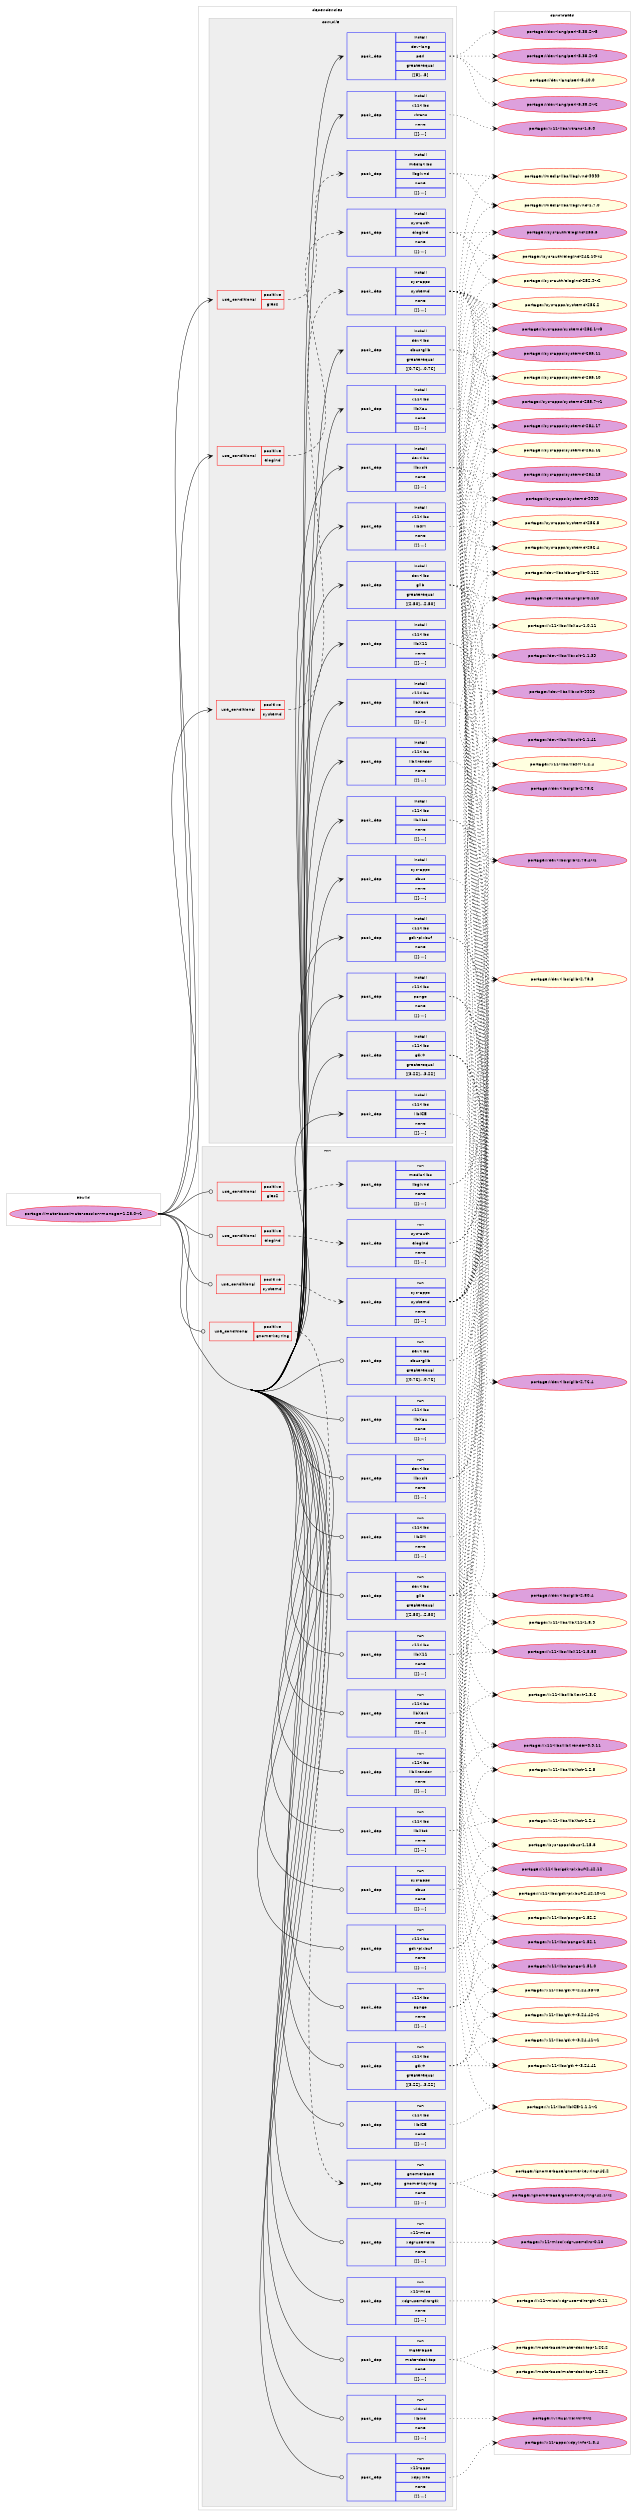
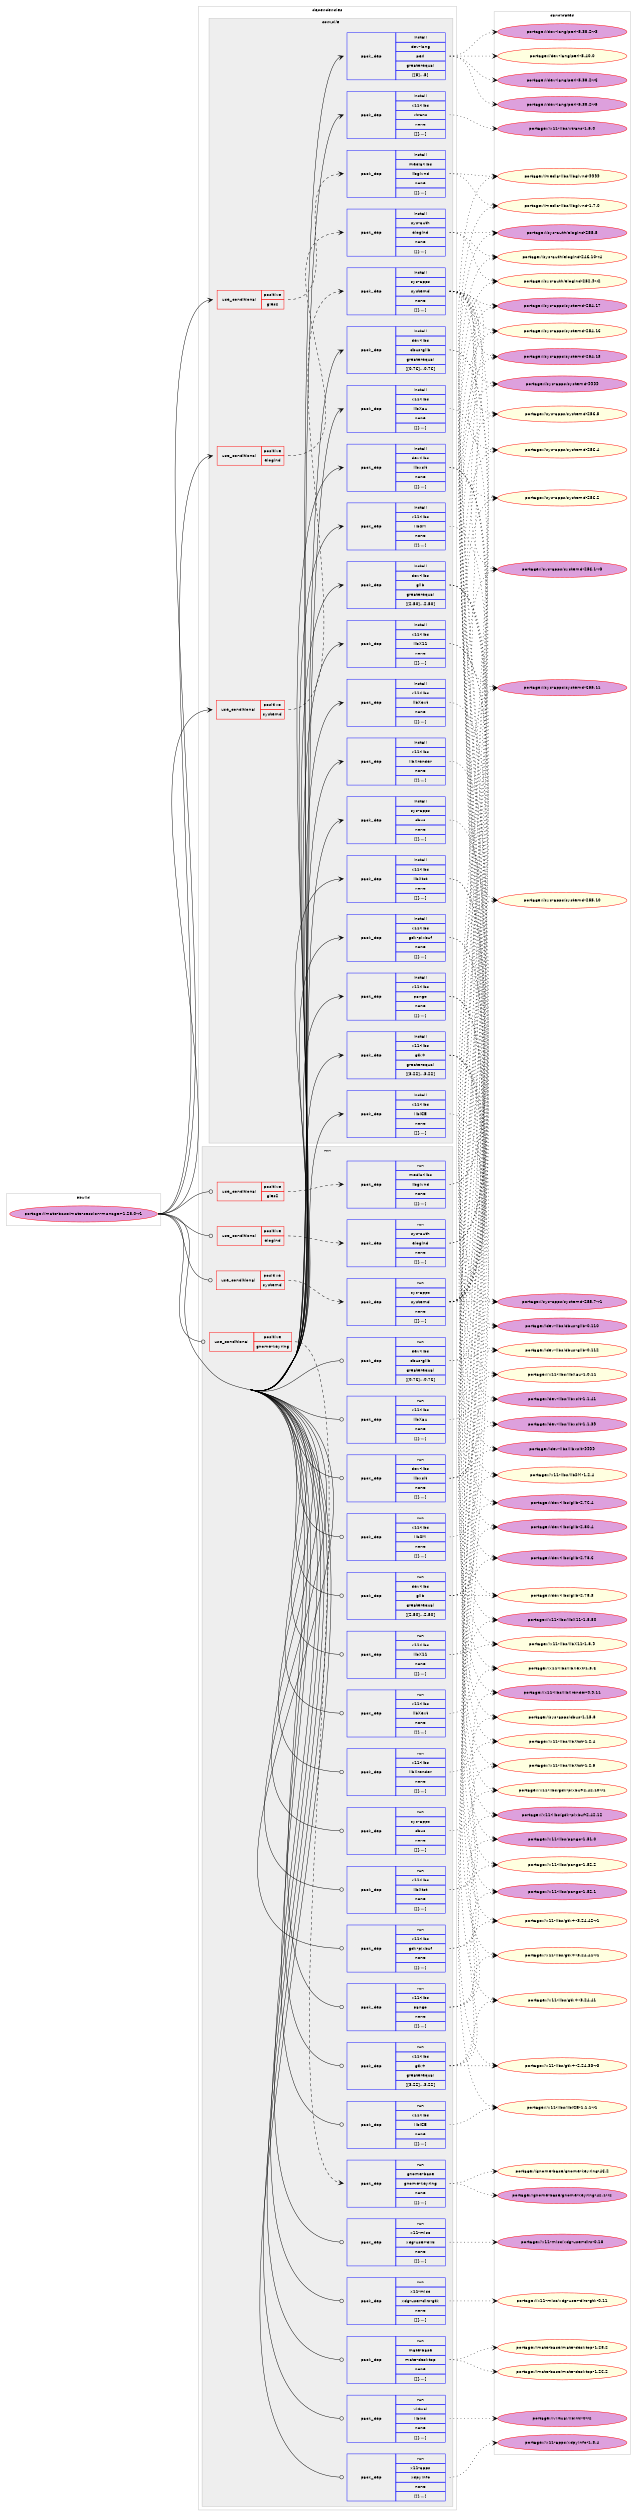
(562, 860) -> none
